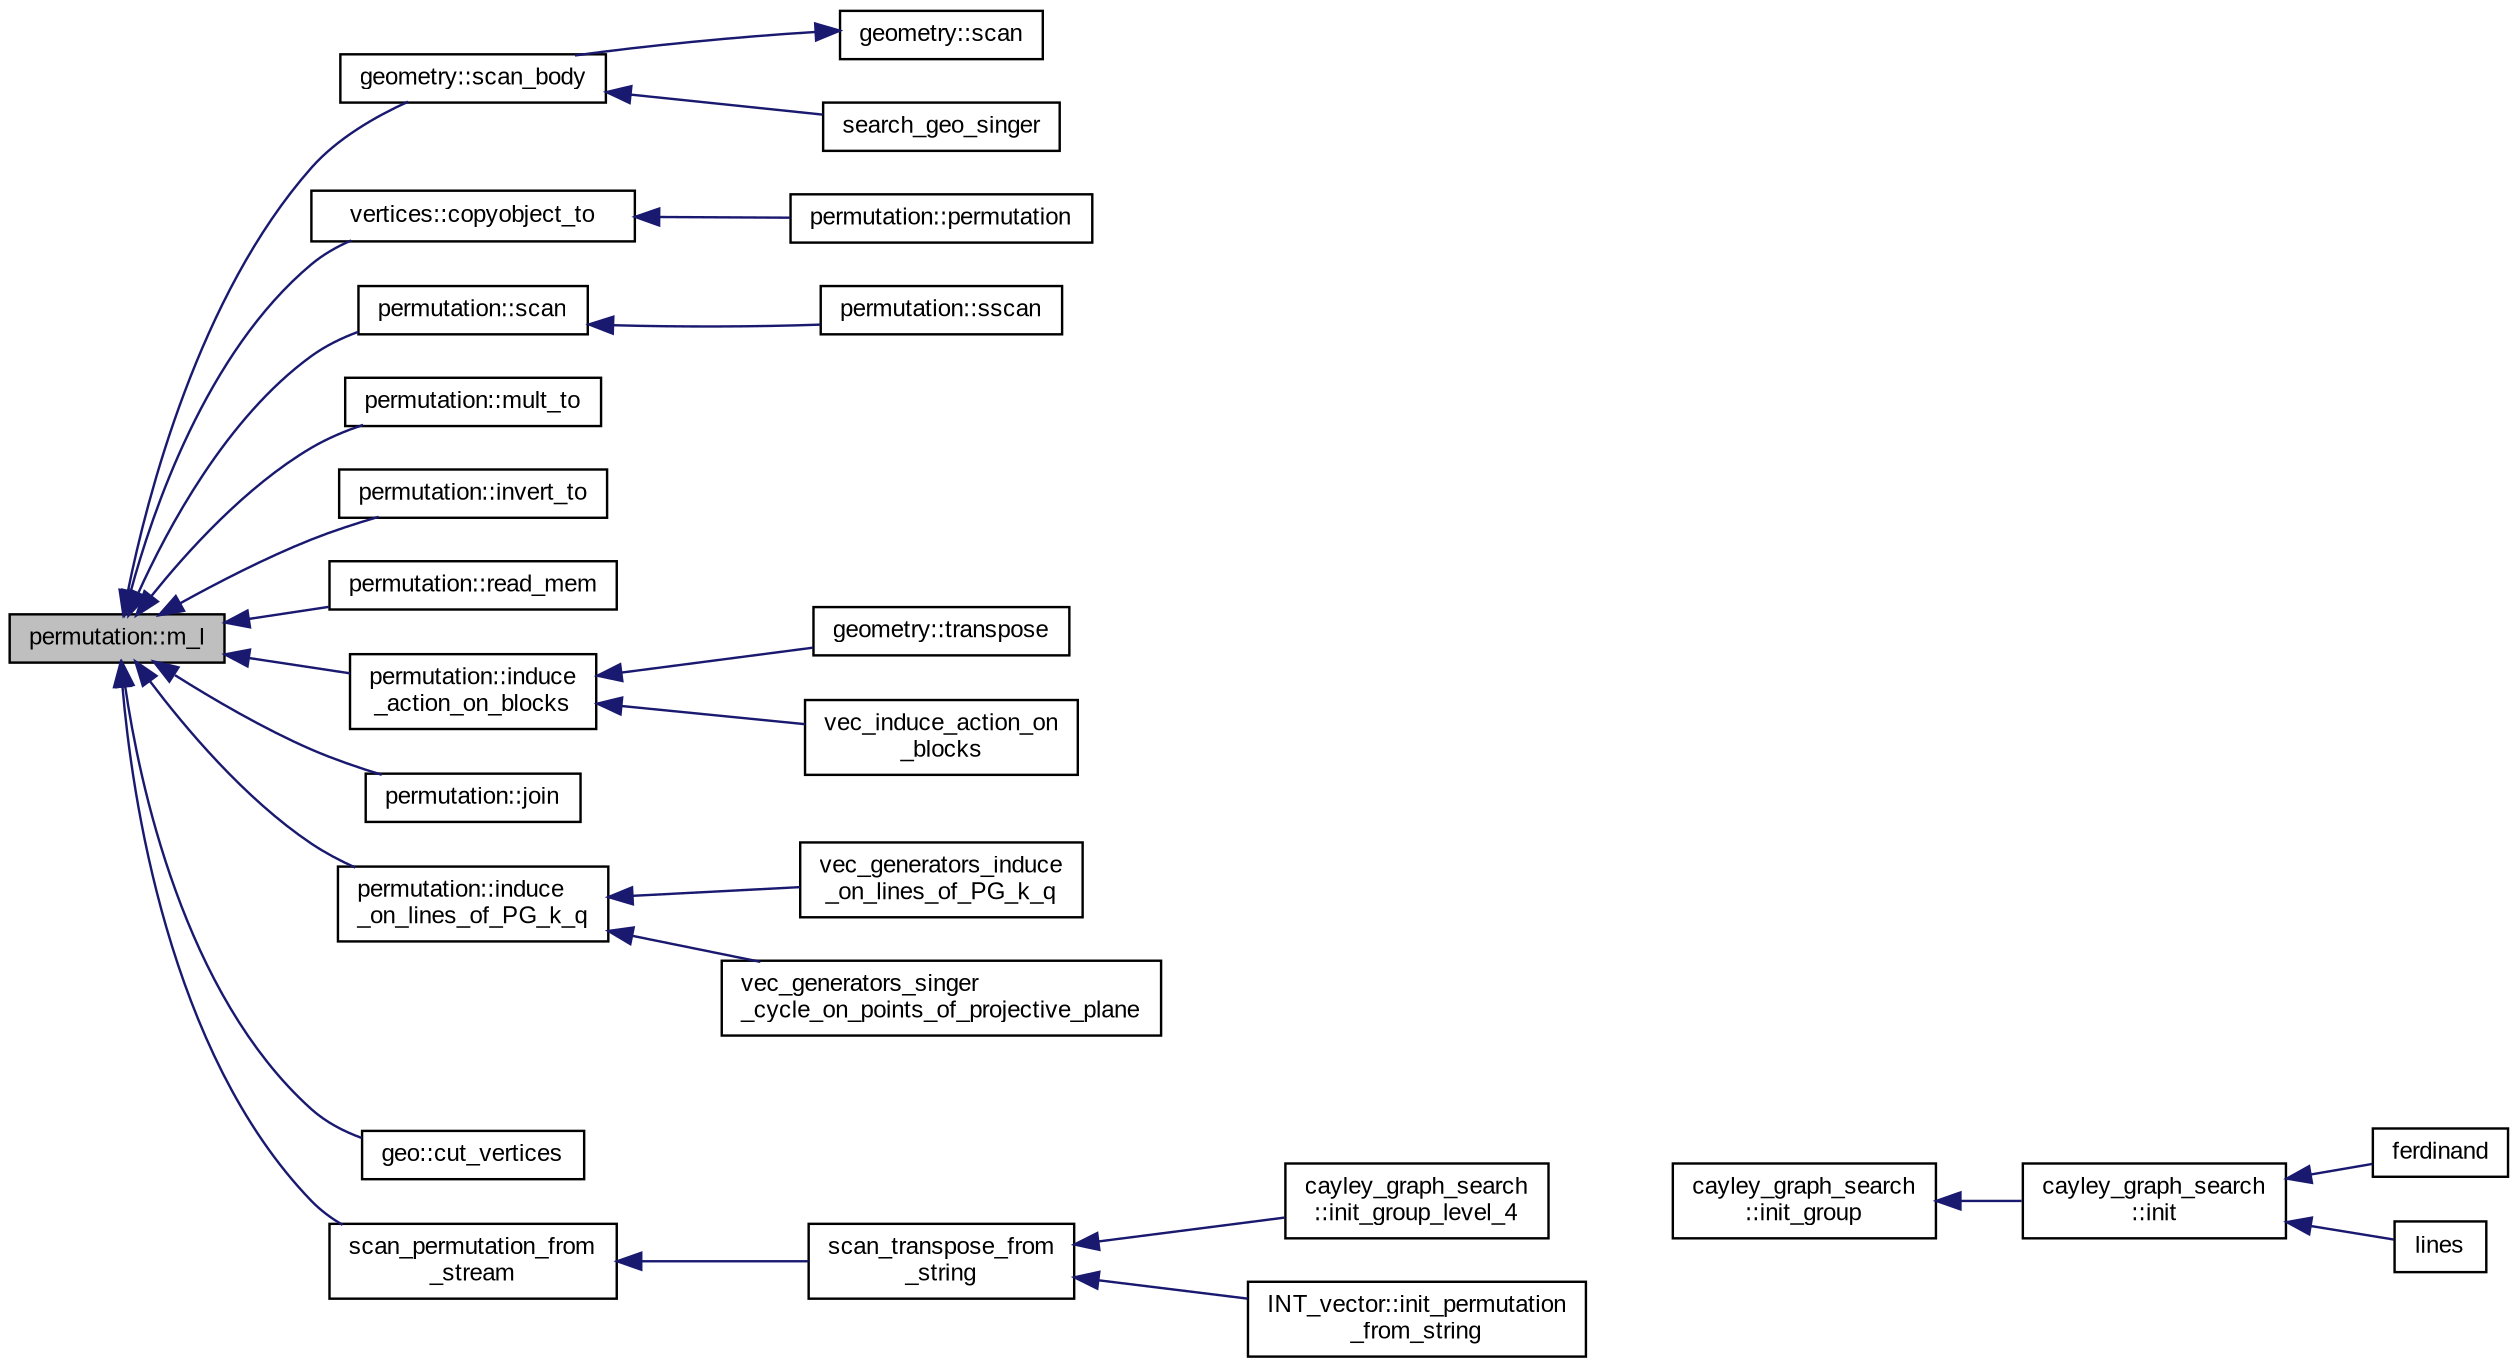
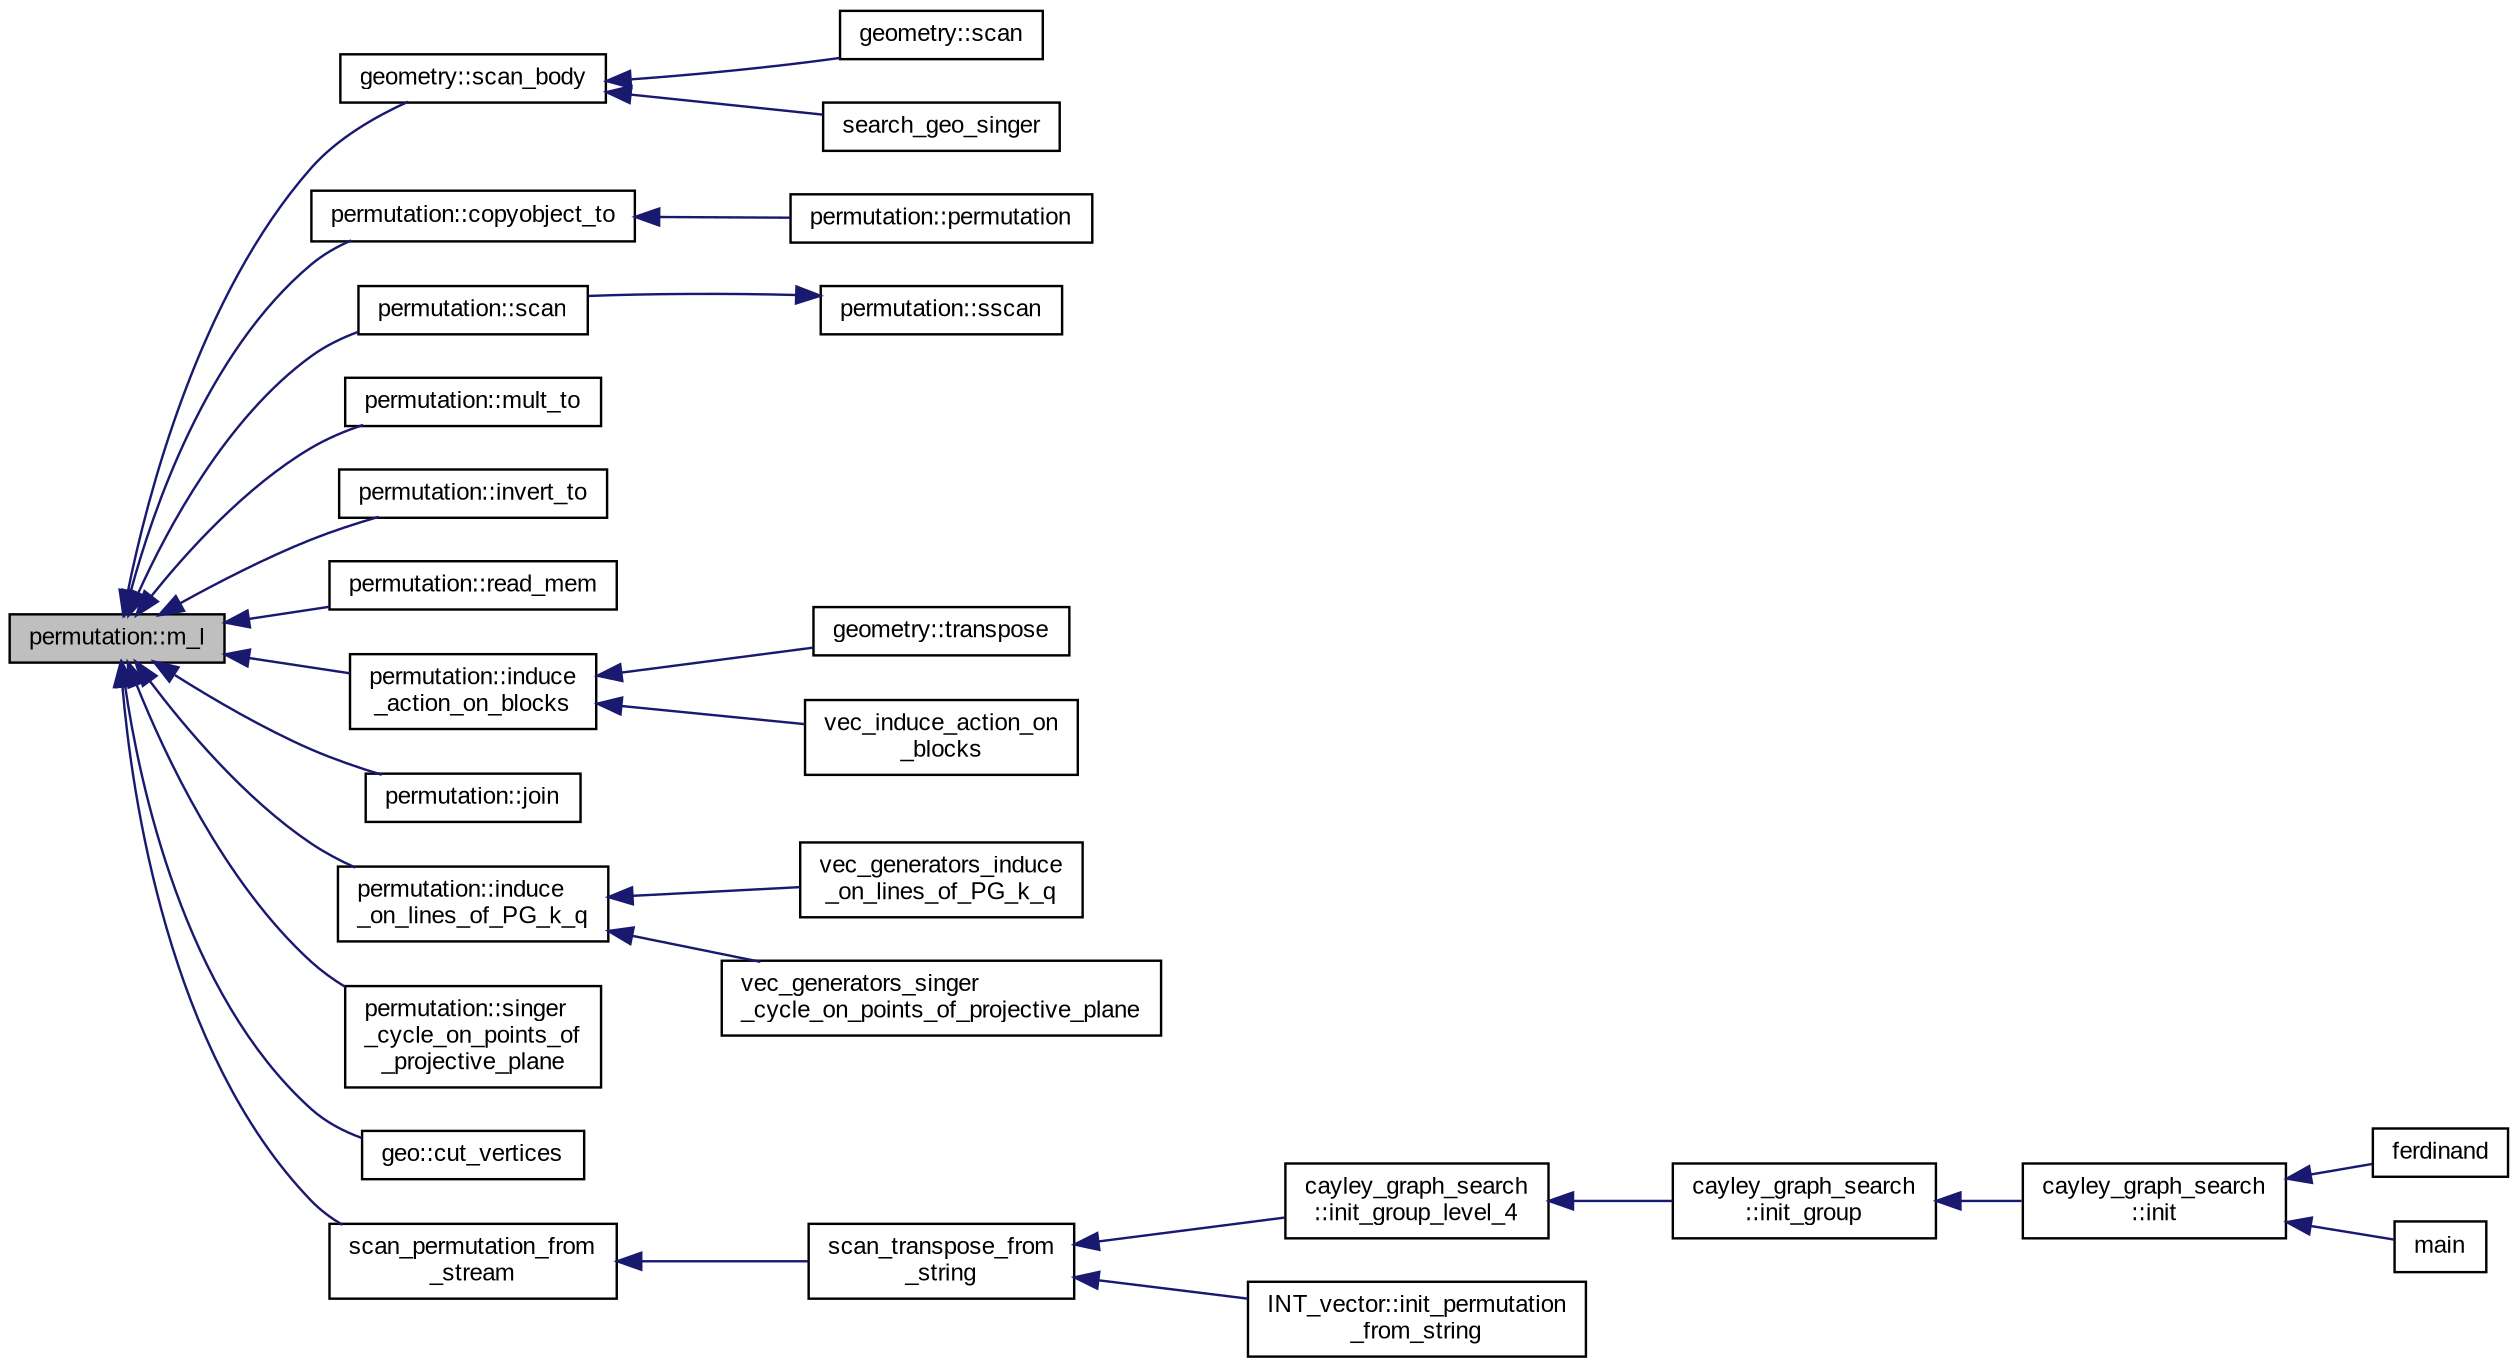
(695, 42) -> (736, 70)
(473, 216) -> (473, 216)
(717, 326) -> (692, 294)
none -> (473, 1037)
none -> (1623, 1201)
(2440, 1247) -> (2440, 1247)
